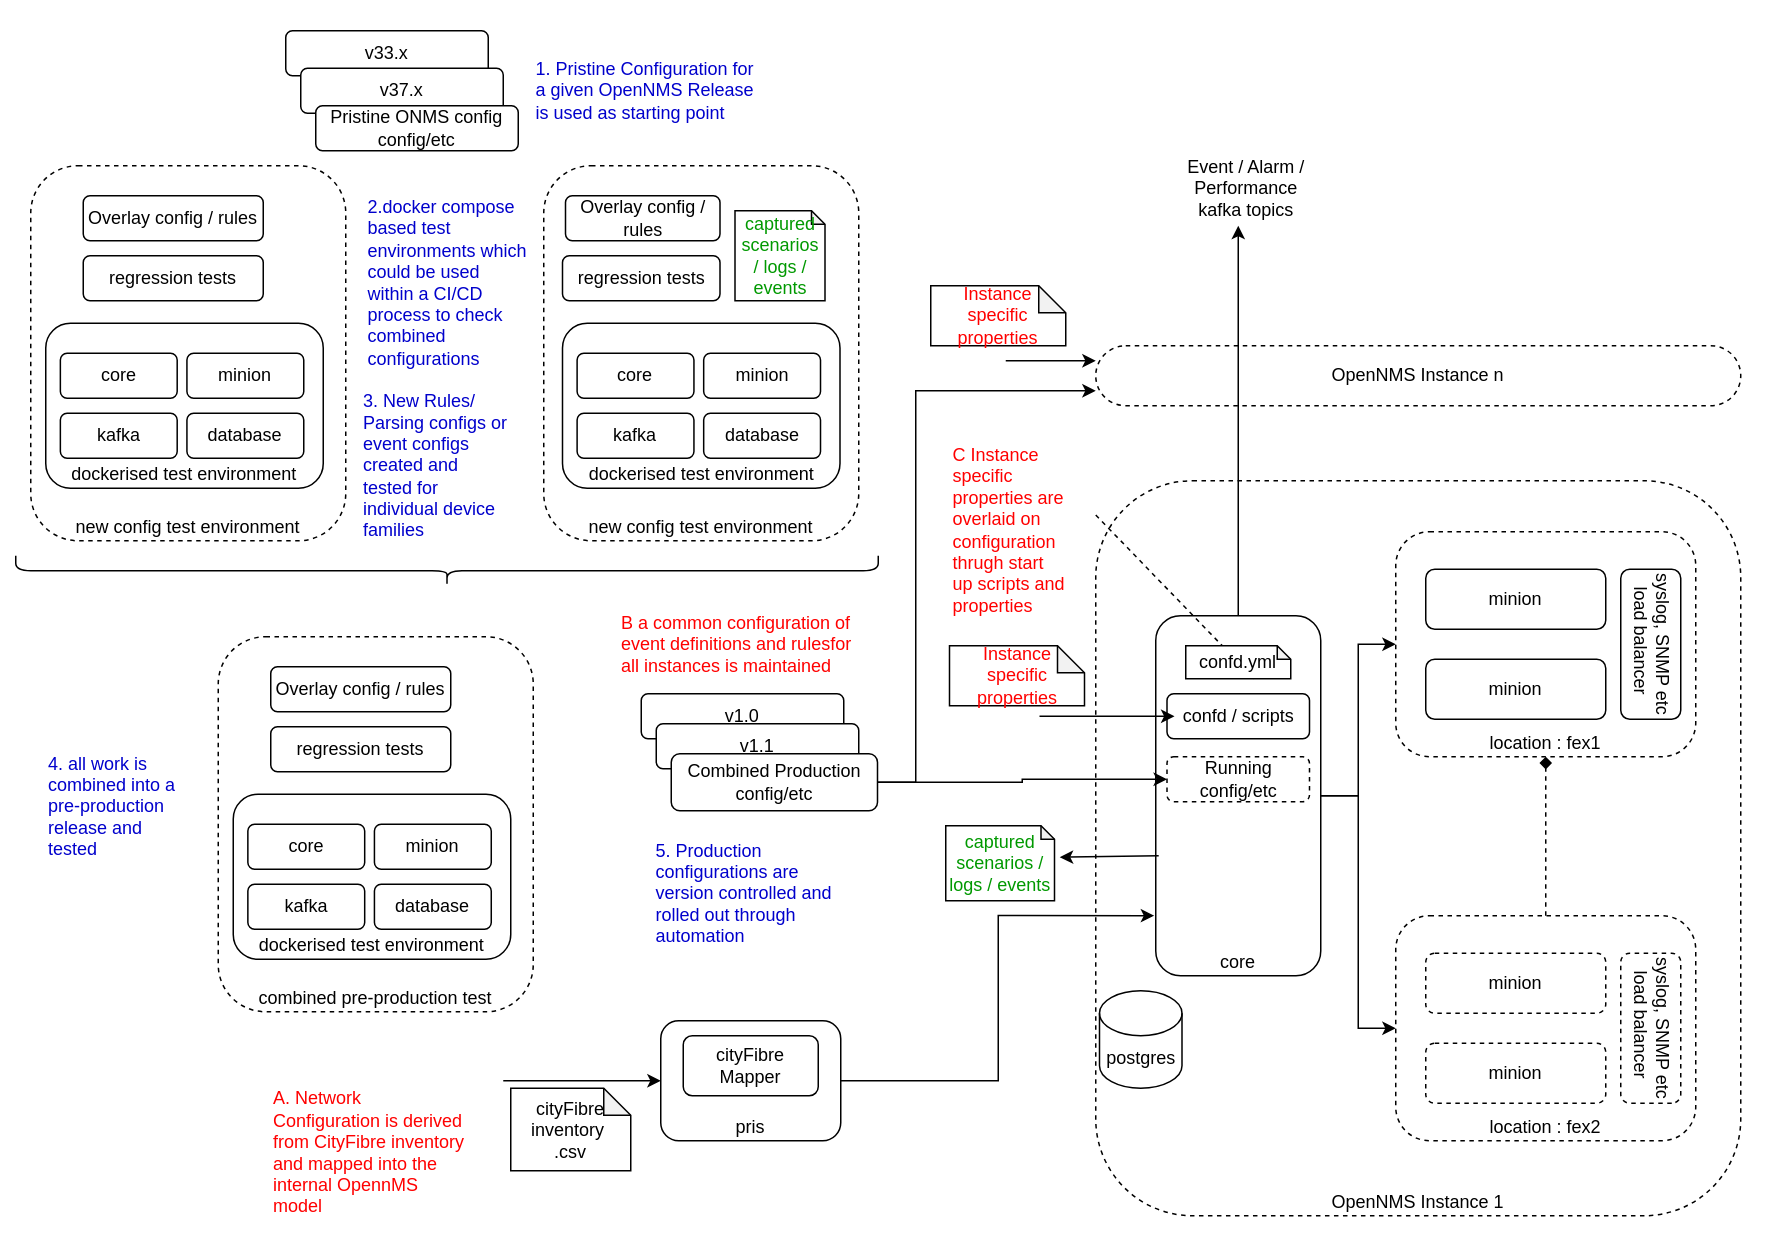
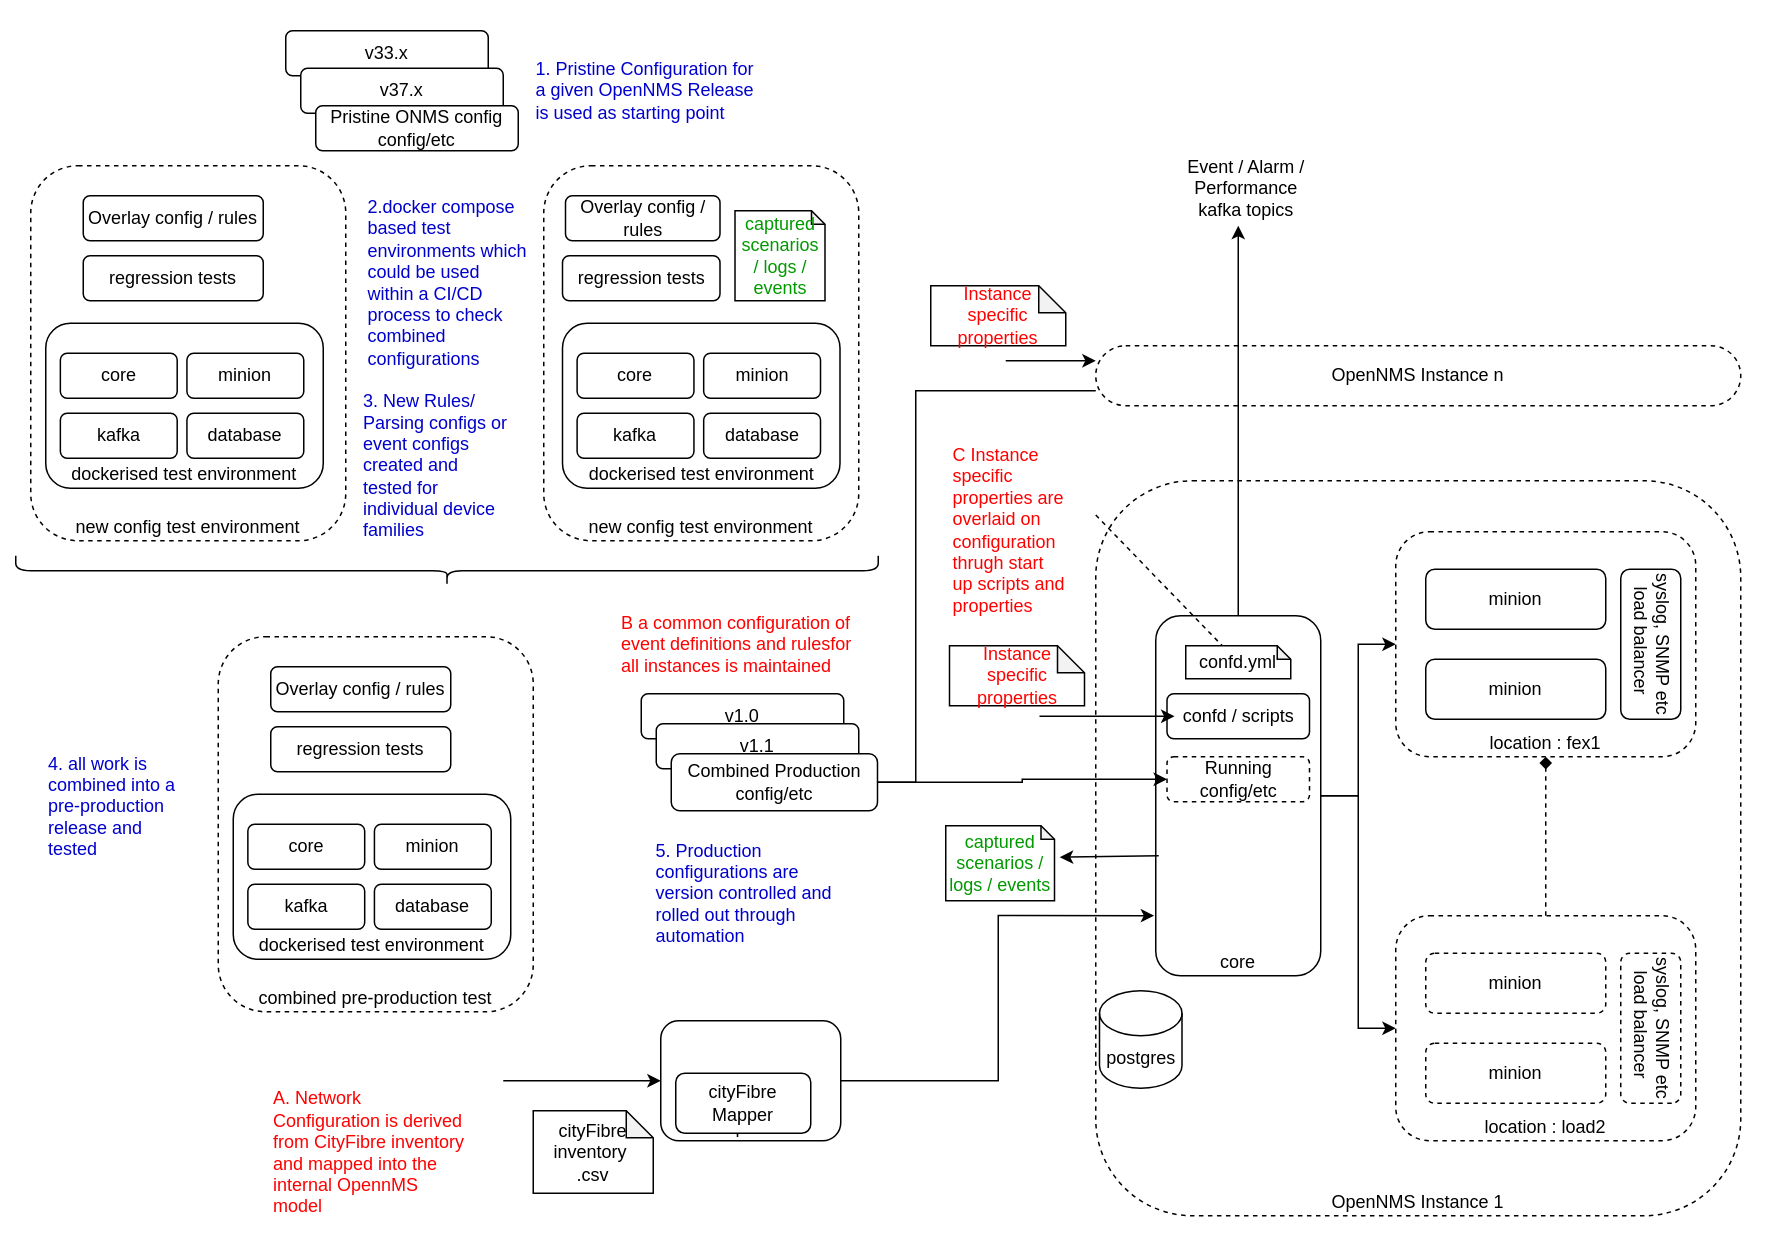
(1084, 391) -> (1088, 391)
(751, 1066) -> (743, 1103)
(1546, 1125) -> (1546, 1125)
(571, 1130) -> (593, 1152)
